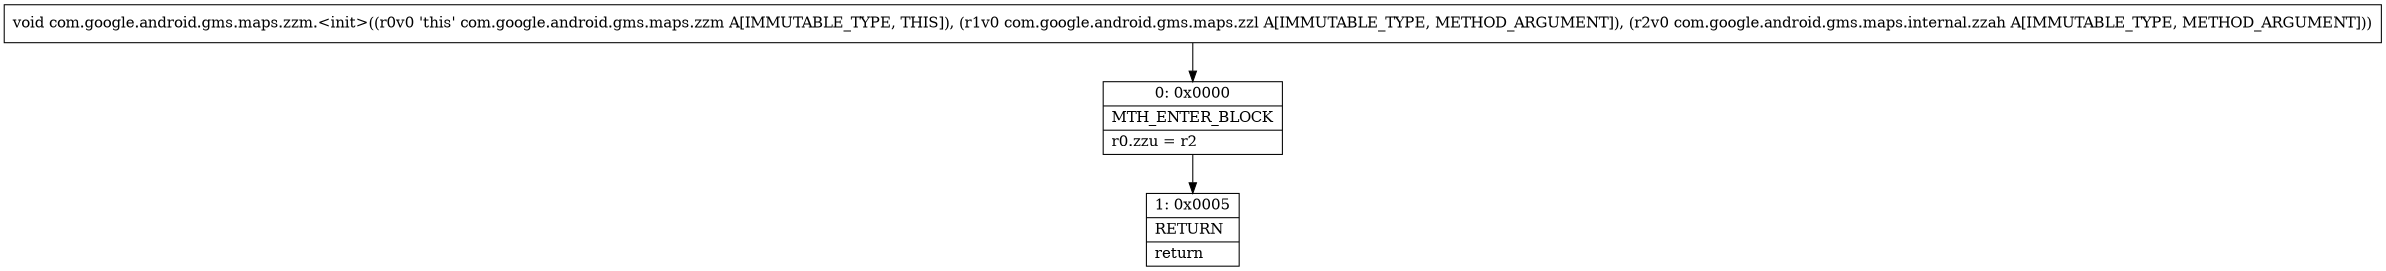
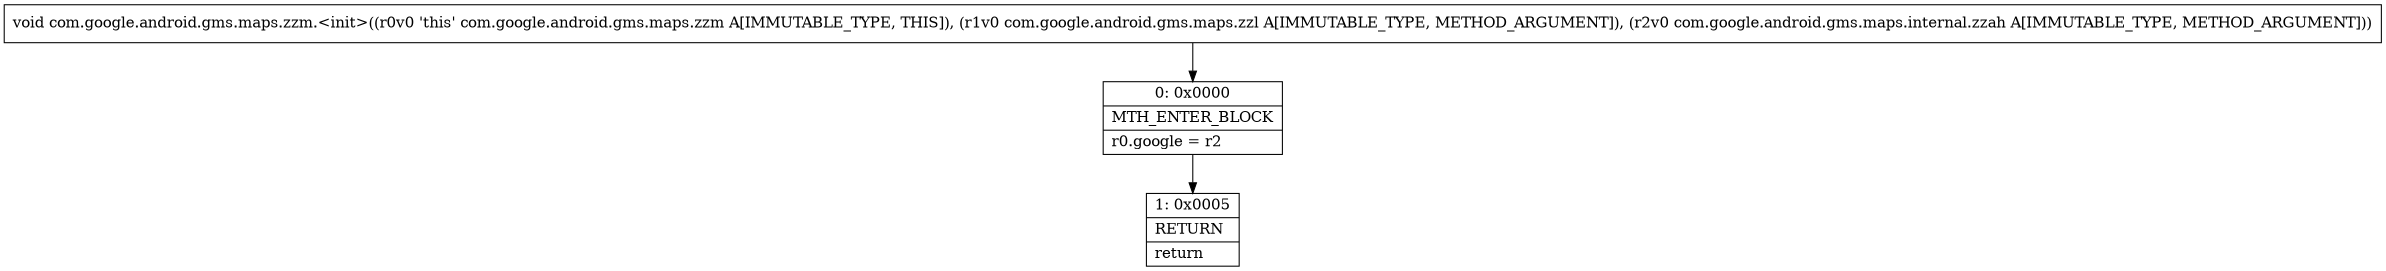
(1155, 142) -> (1167, 142)
